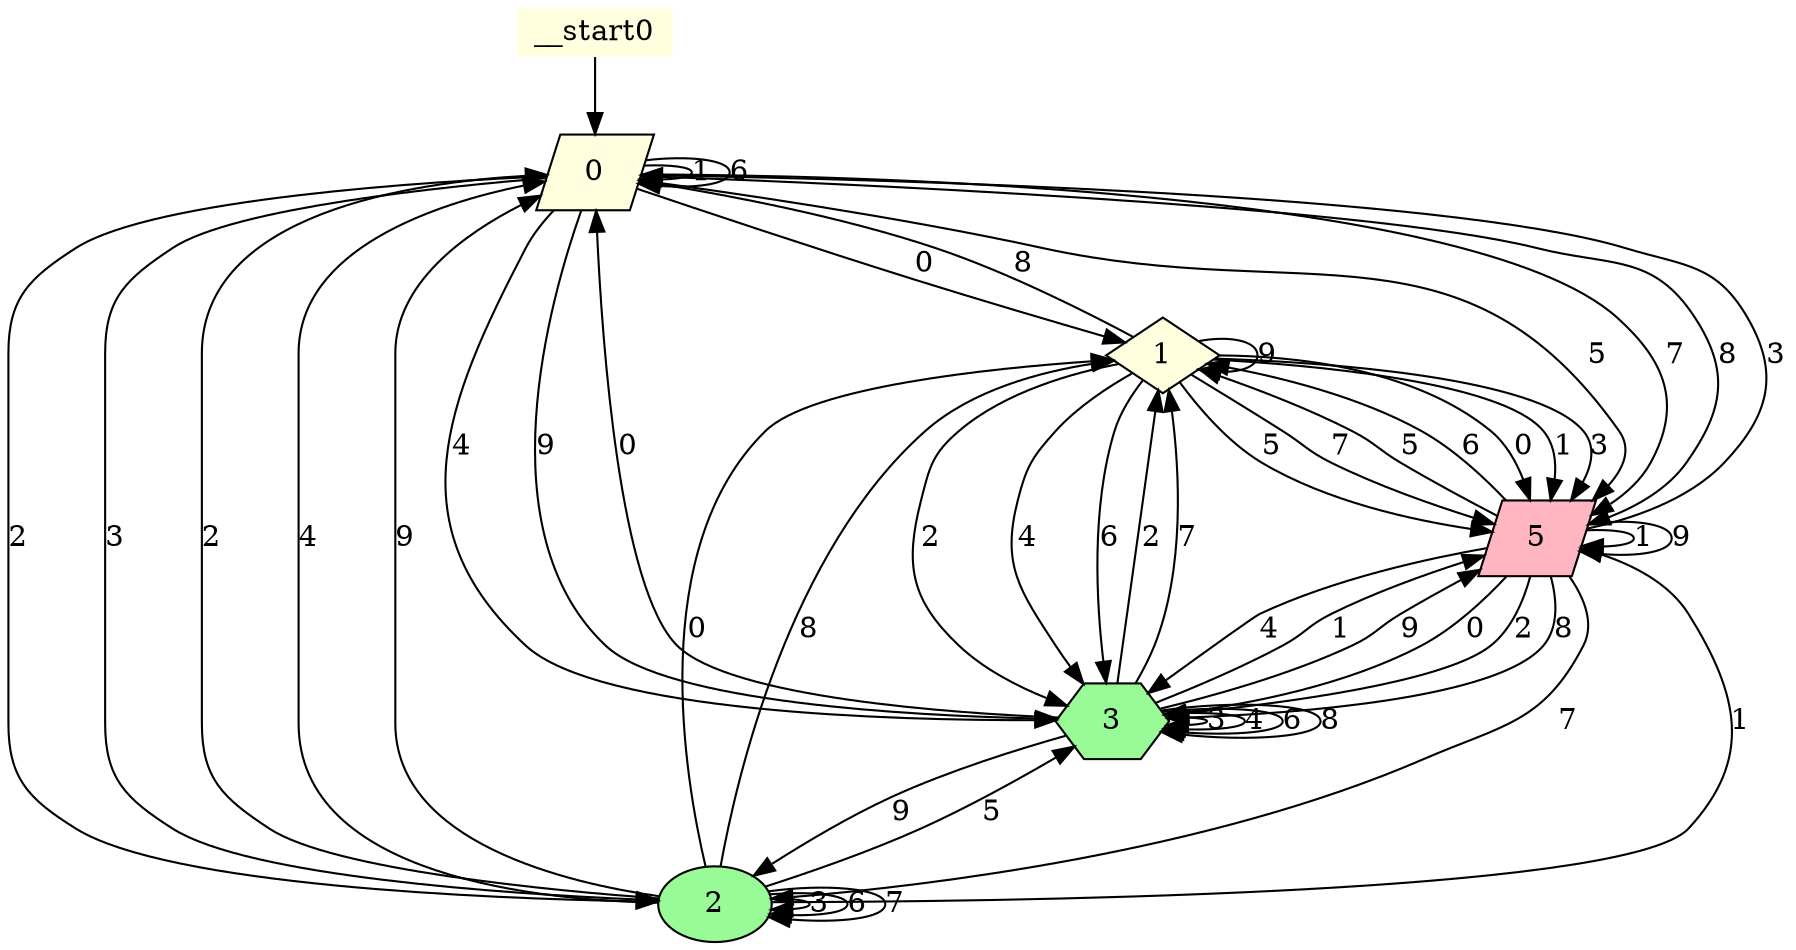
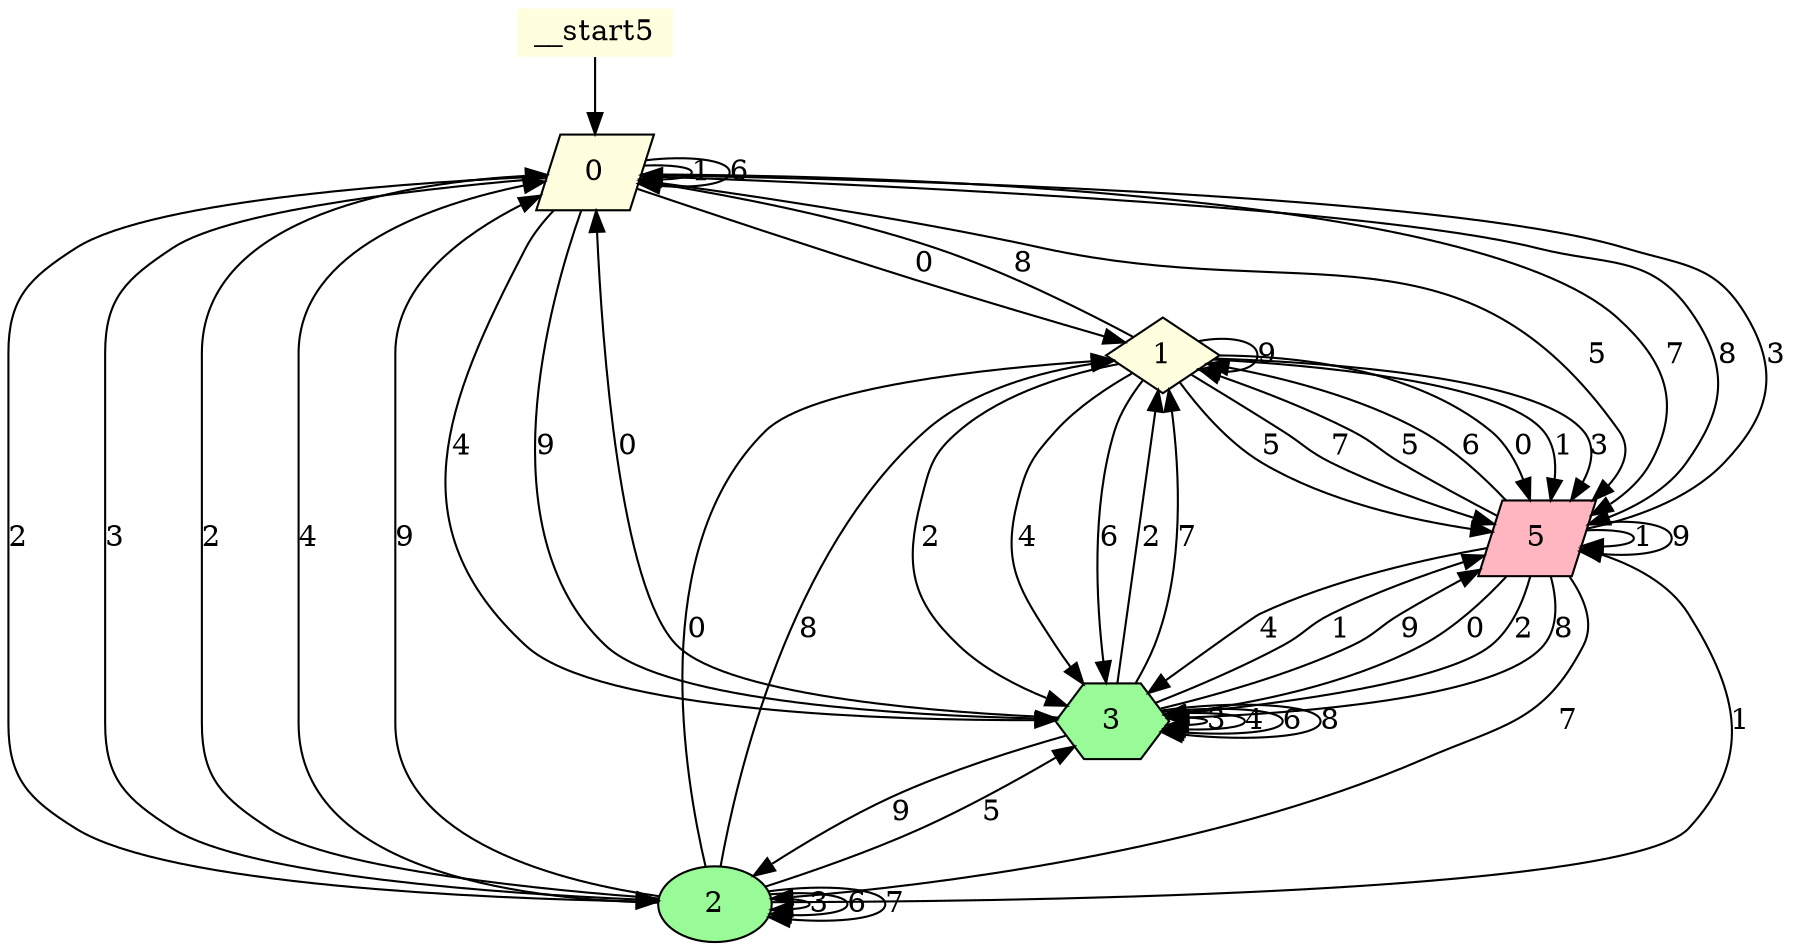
(595, 33) -> (595, 33)
